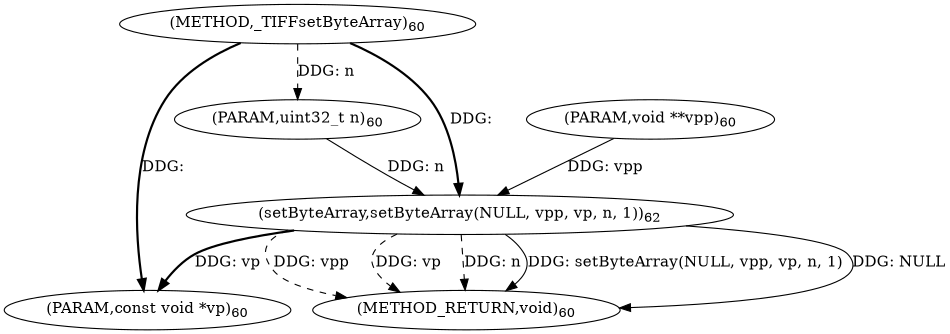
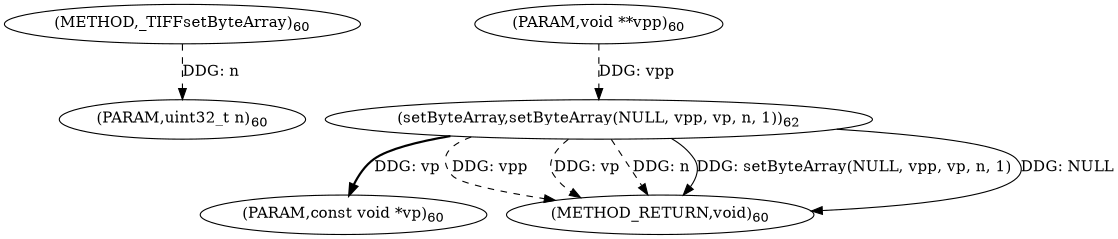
(427, 96) -> none
(147, 140) -> none
(561, 164) -> (599, 66)
(370, 165) -> none
